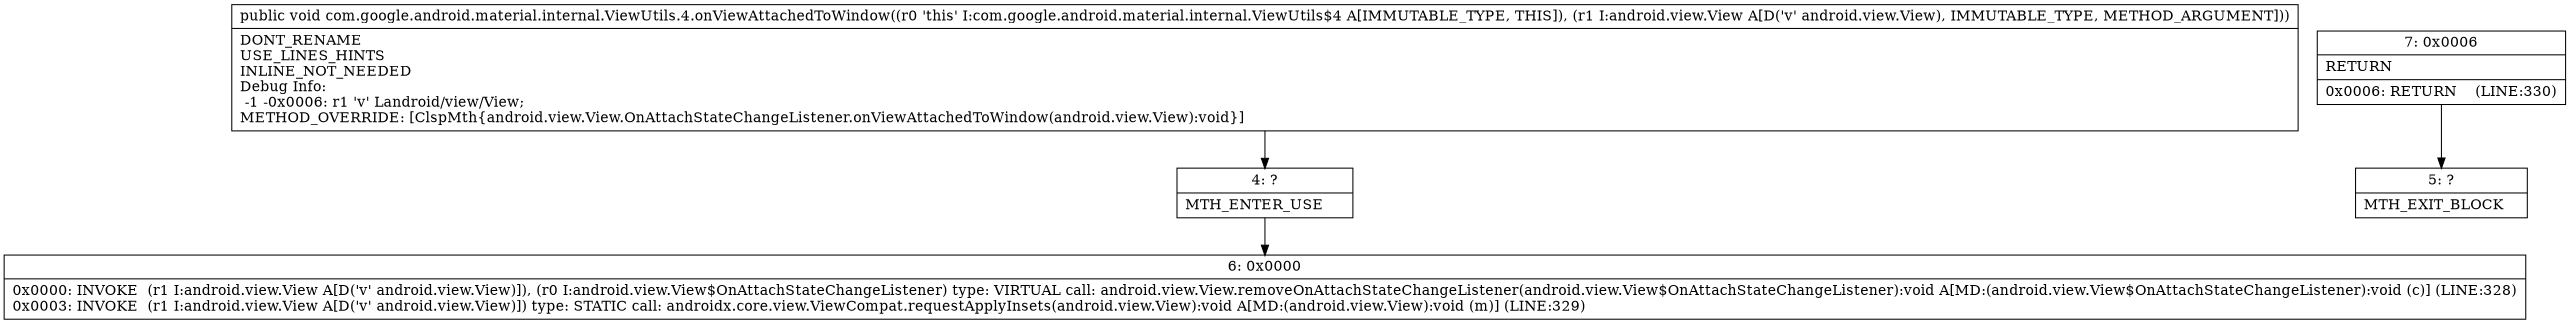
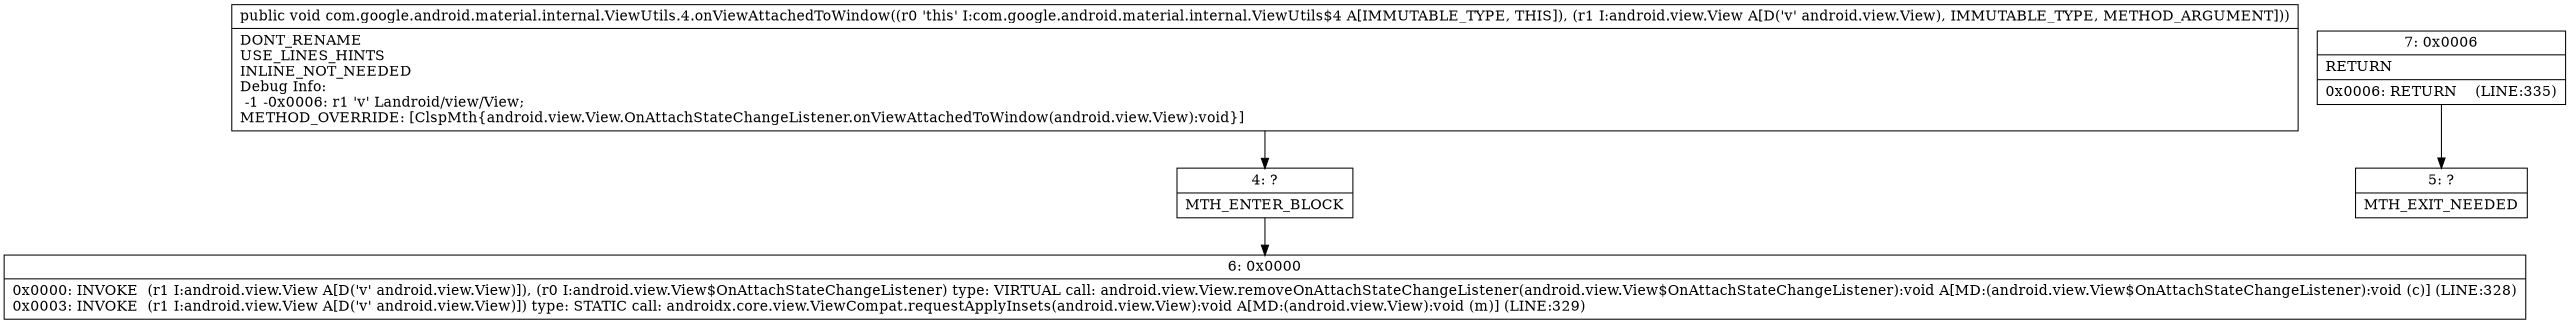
(2441, 92) -> (2441, 92)
(1255, 205) -> (1265, 205)
(2434, 205) -> (2441, 205)
